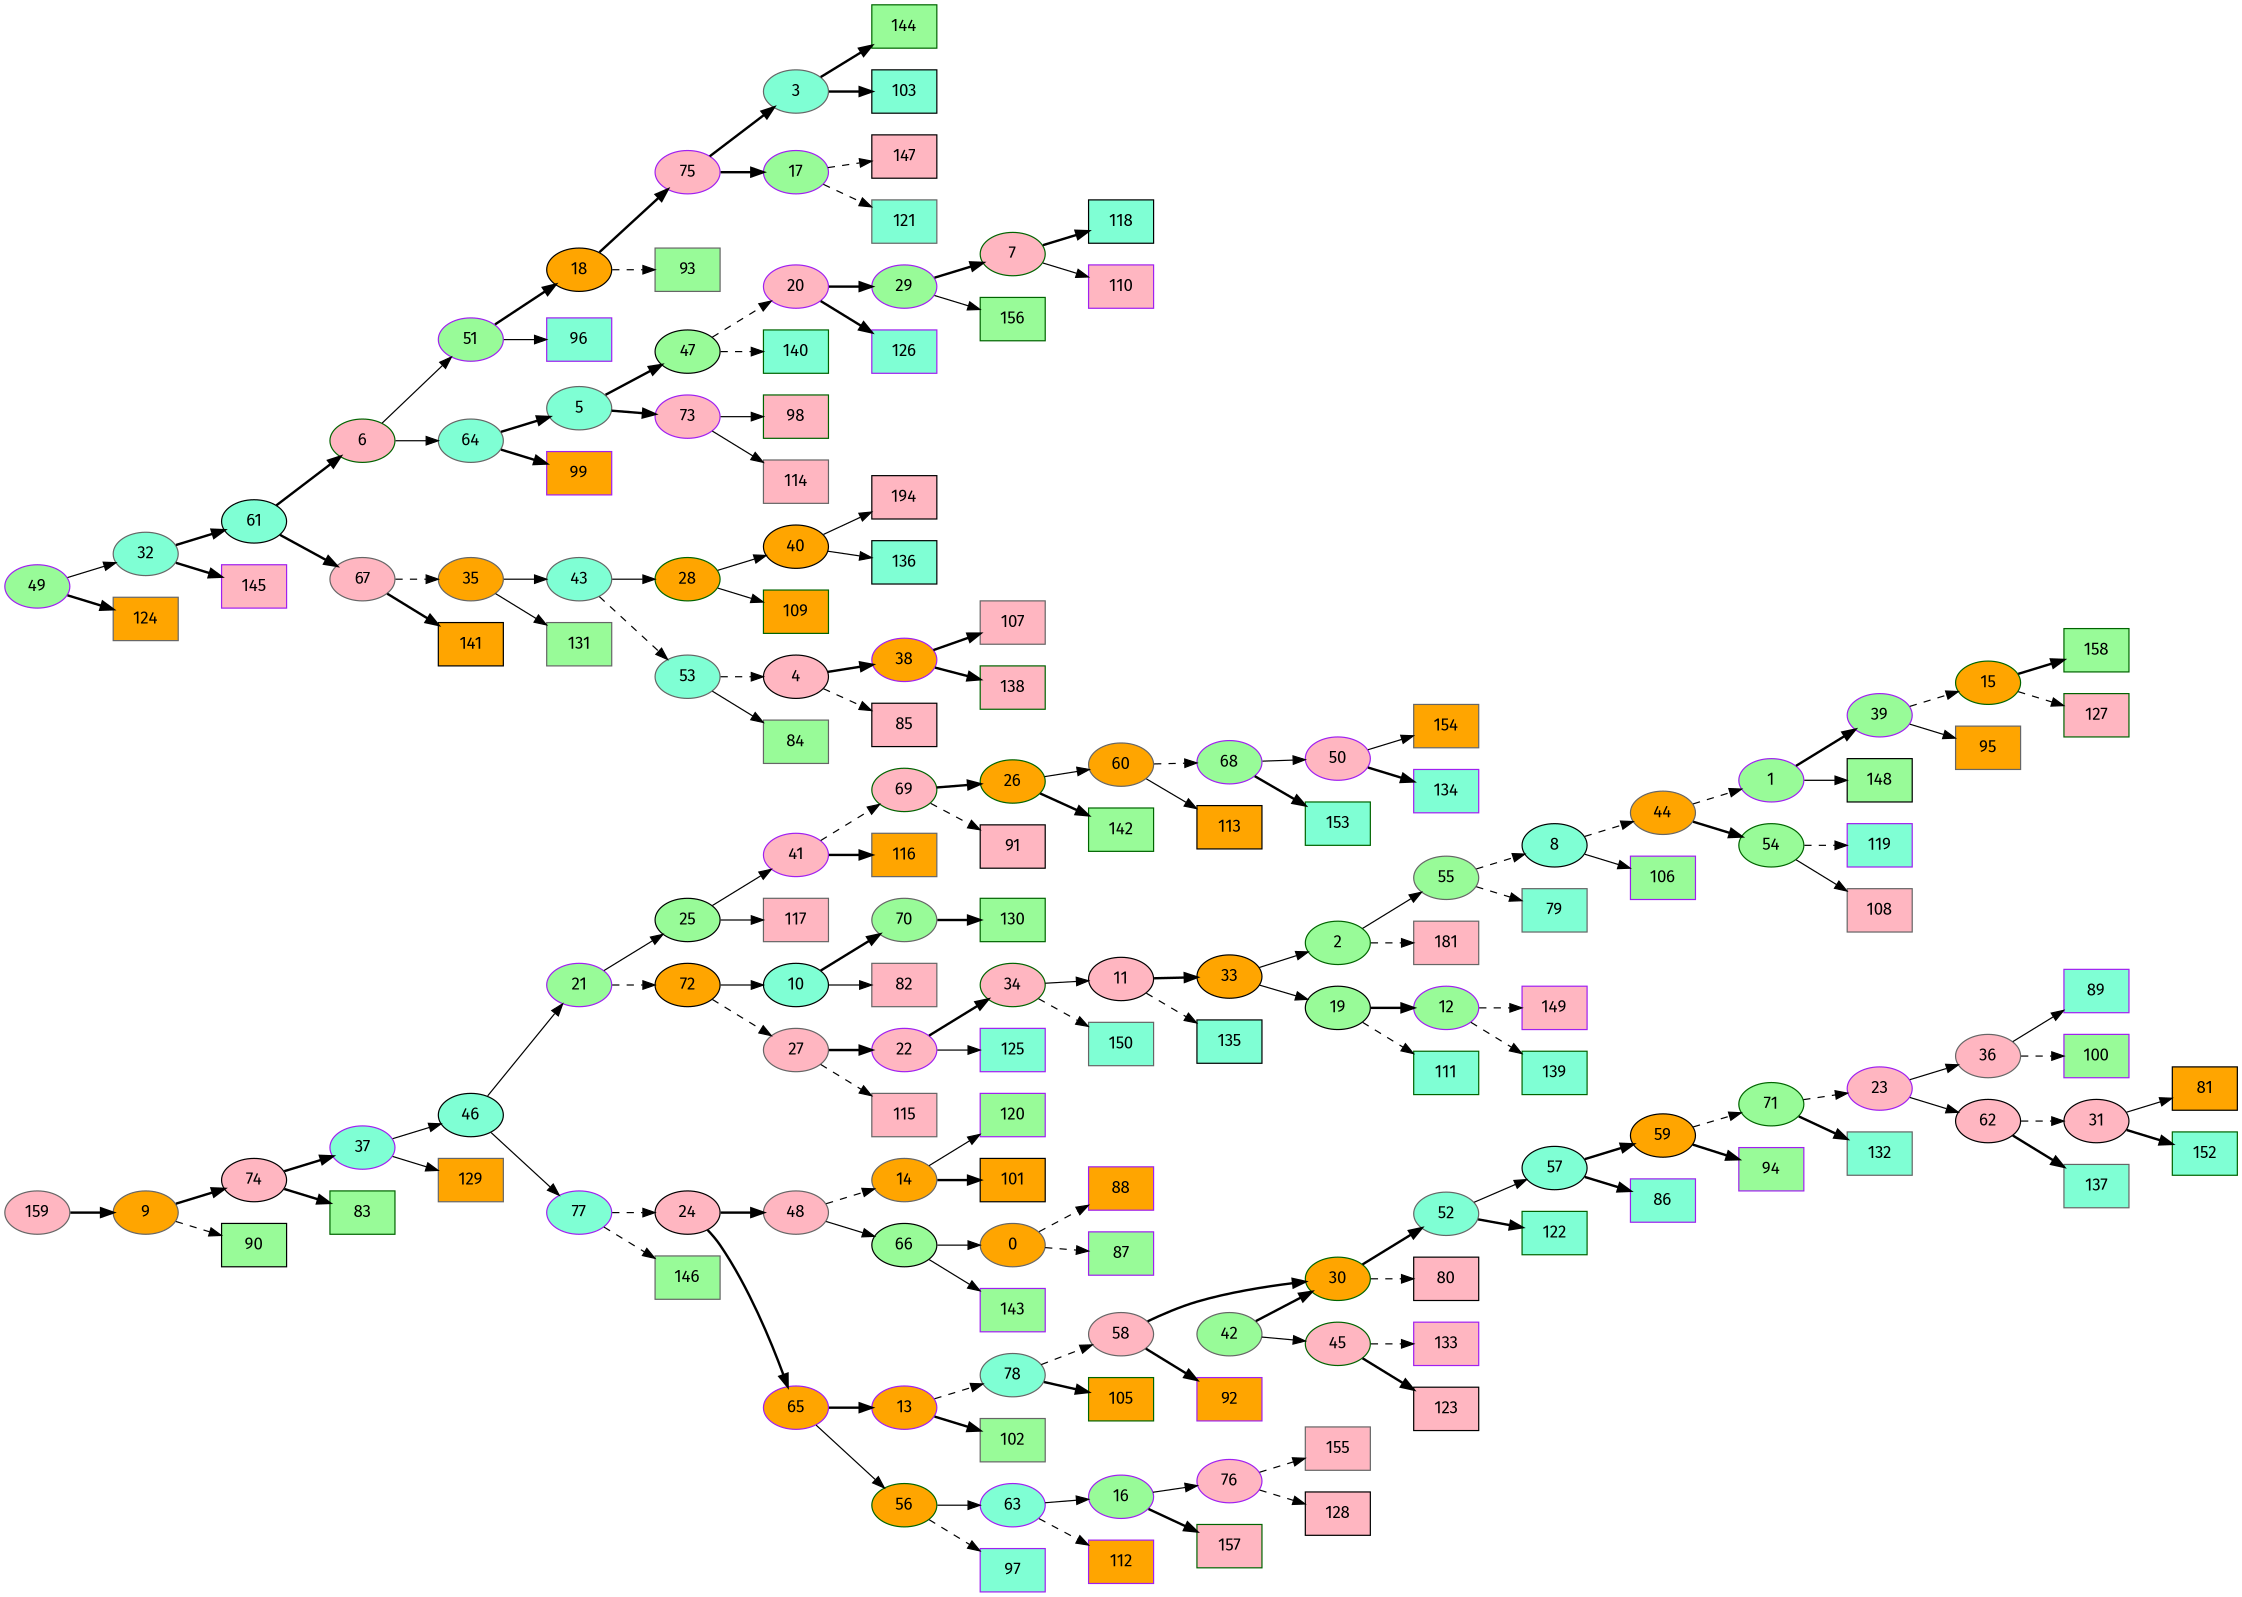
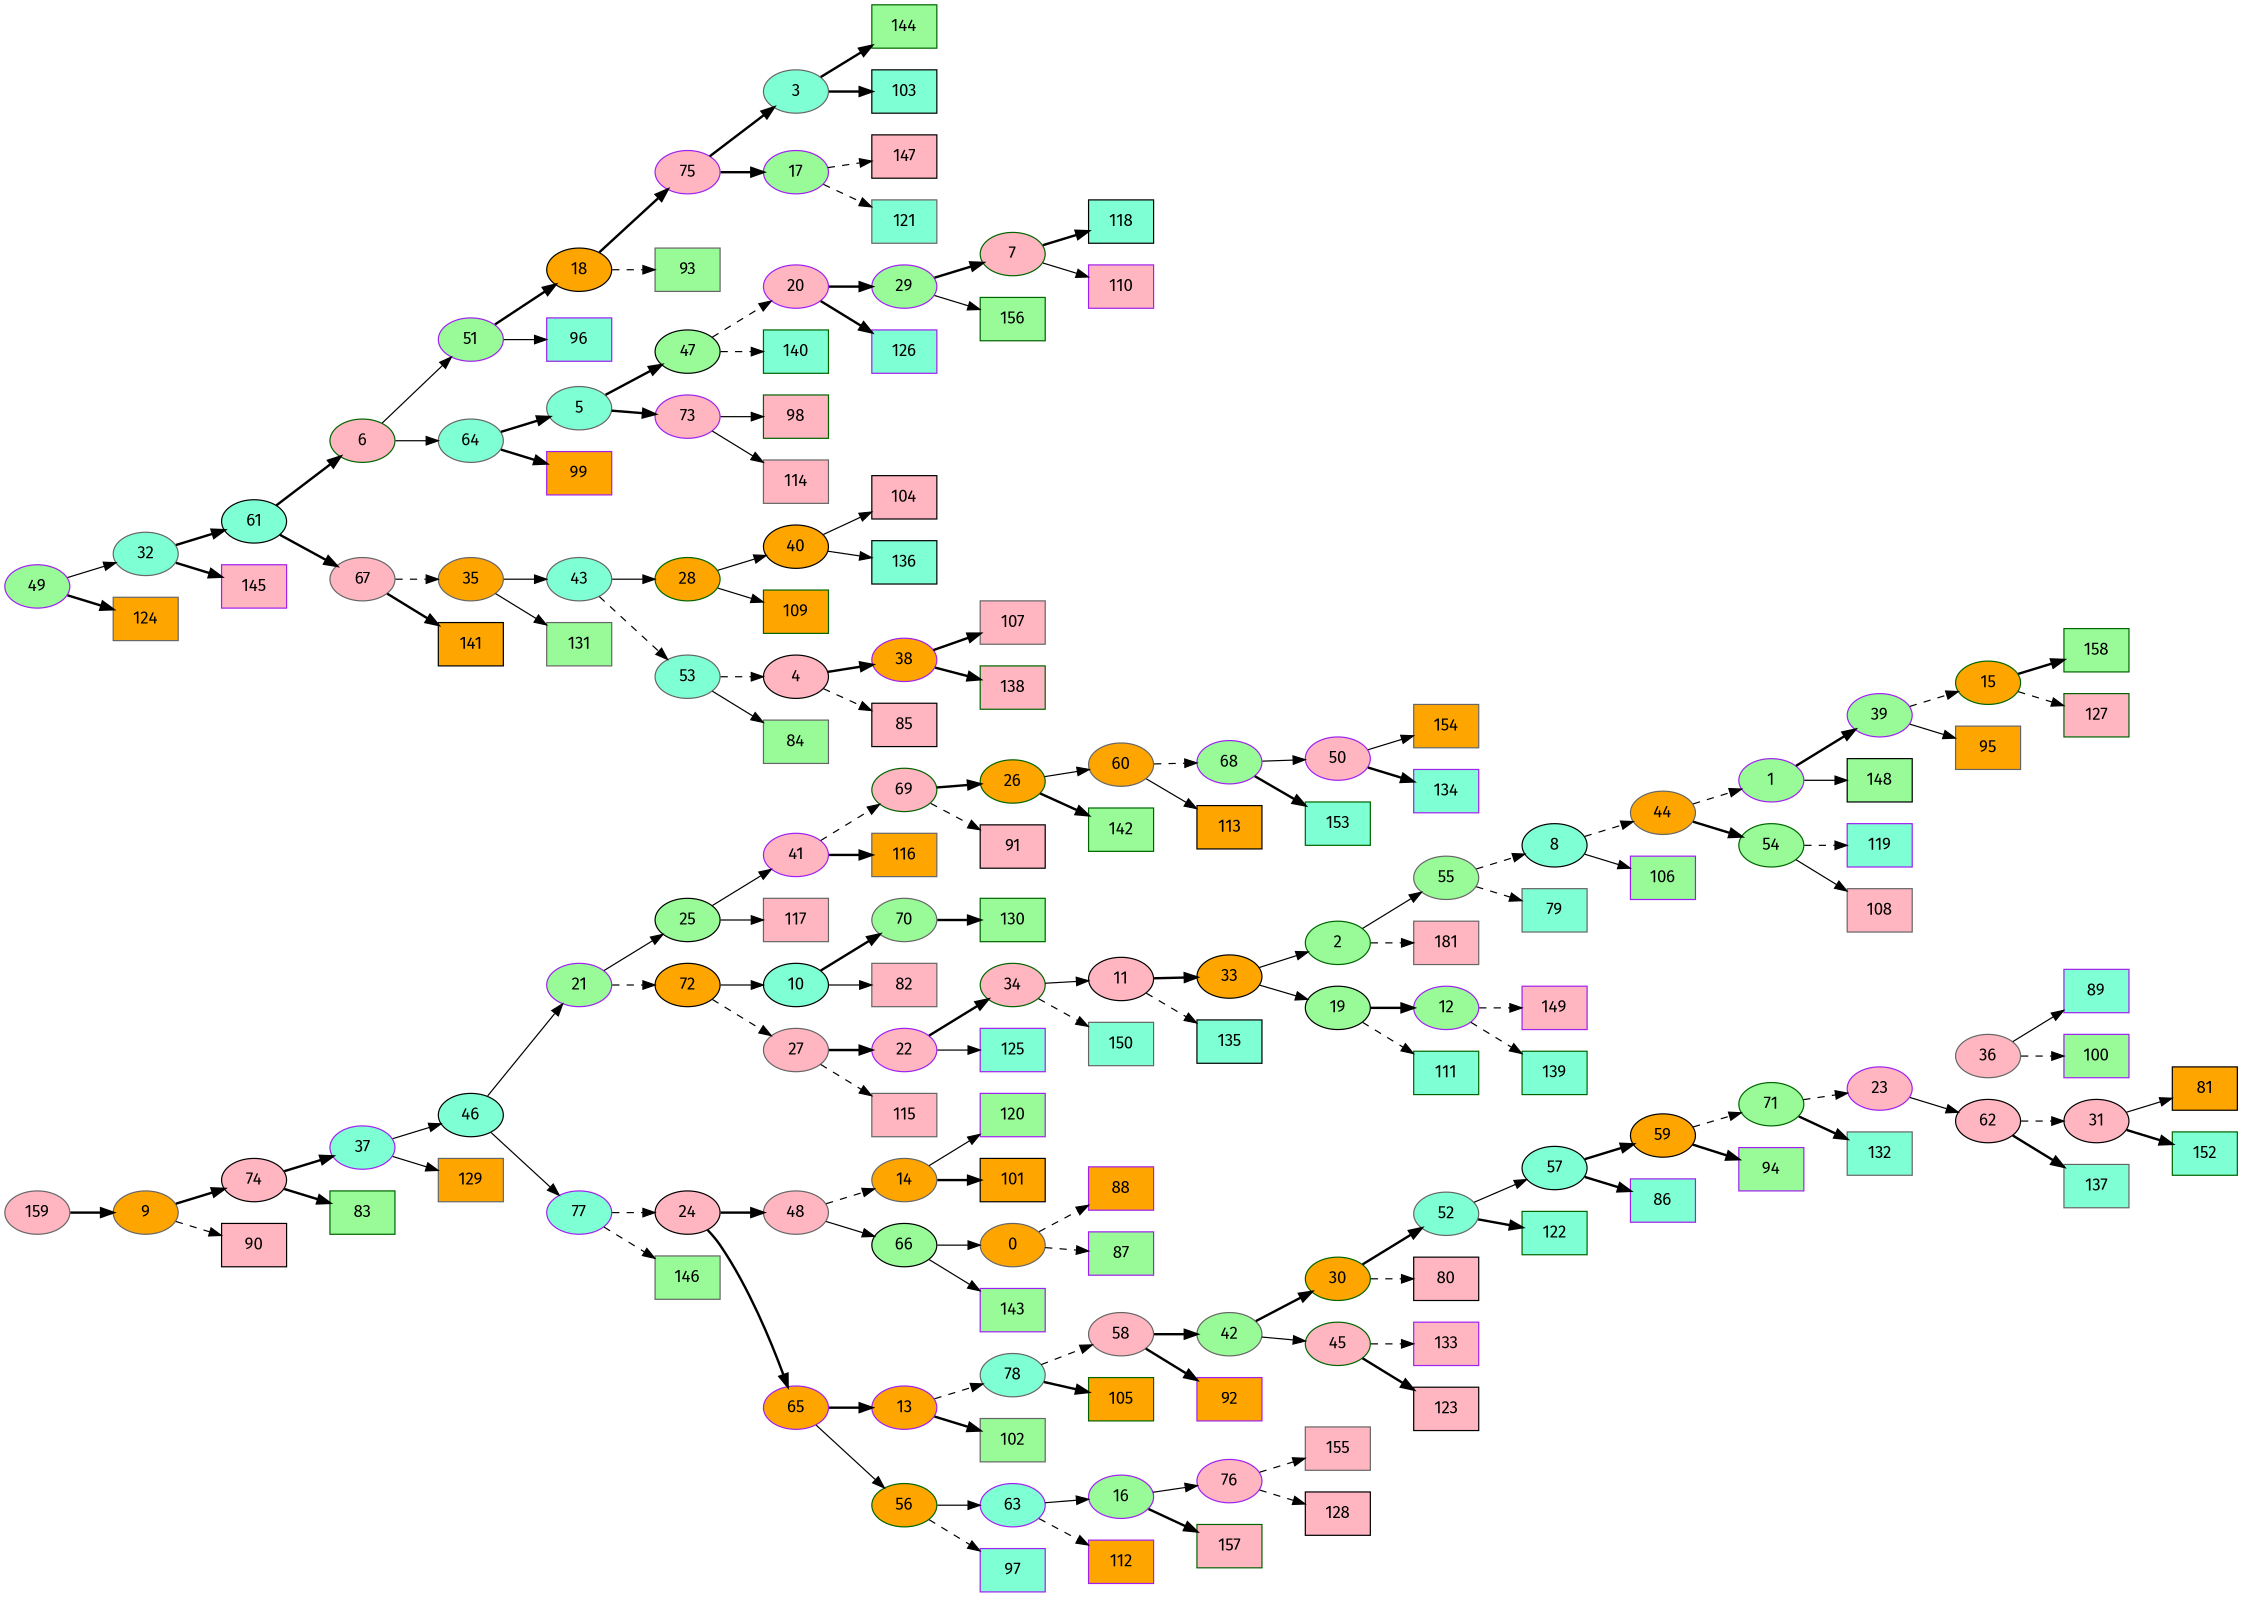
(904, 497) -> (904, 497)
(1928, 1074) -> none
(254, 1245) -> (254, 1245)
(1219, 1296) -> (1169, 1334)
